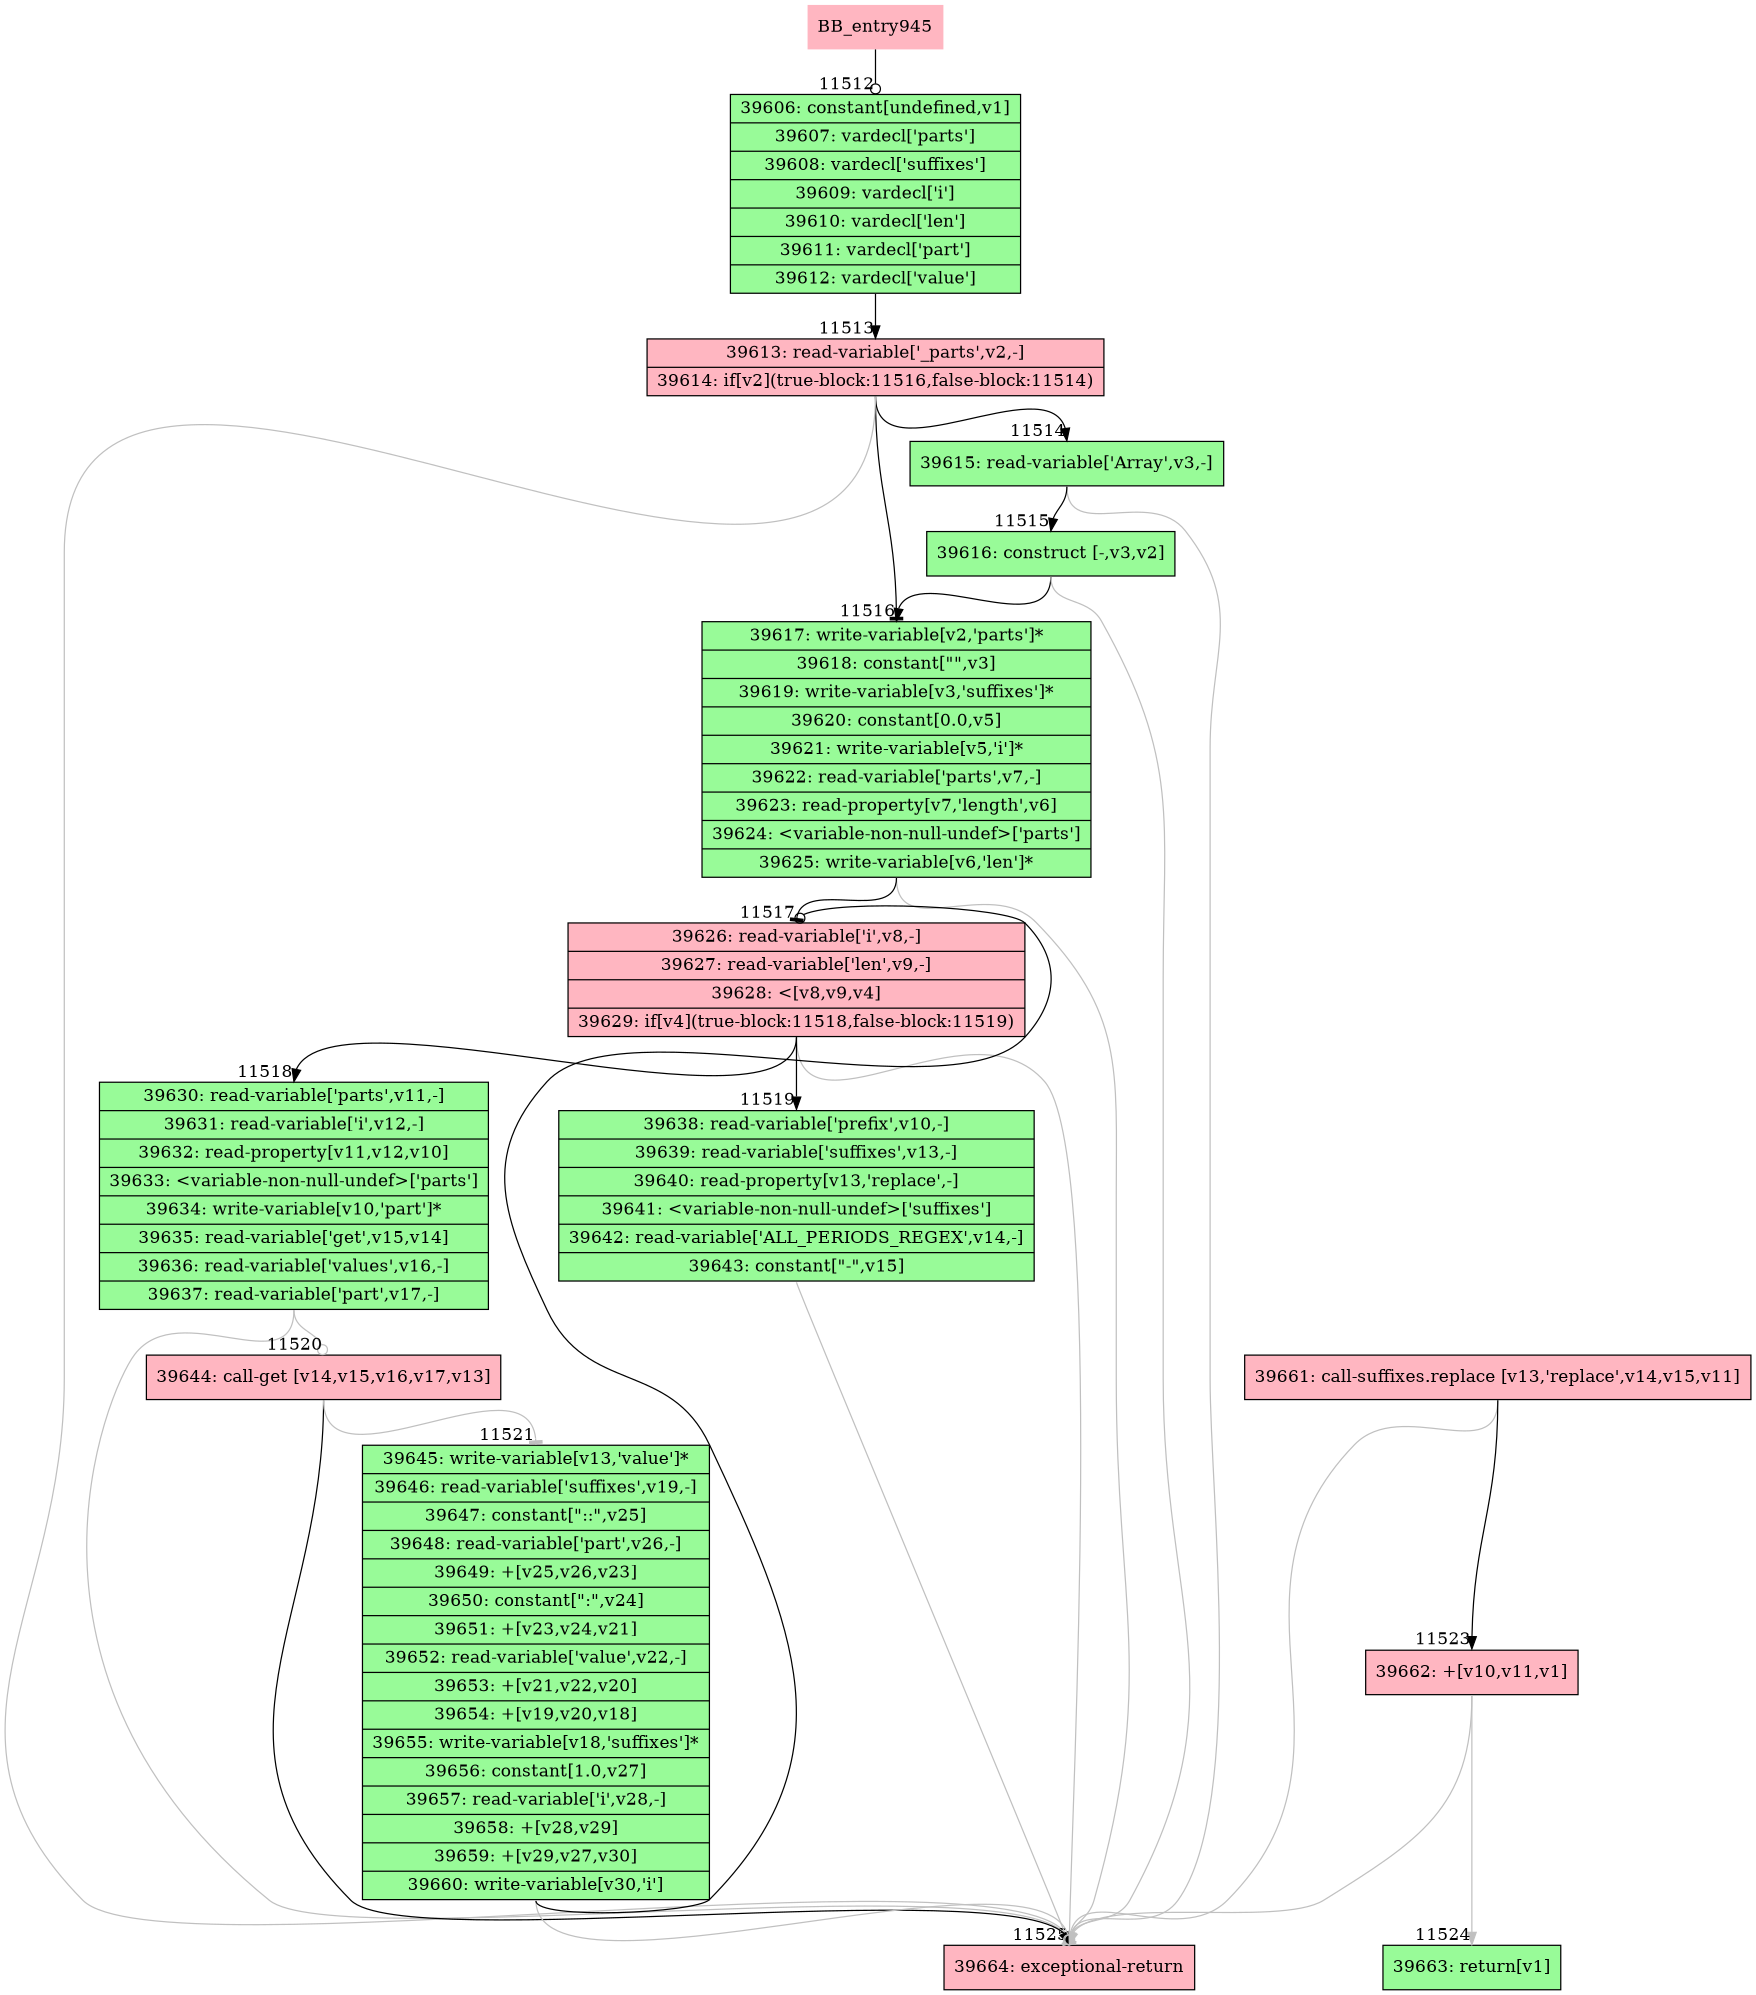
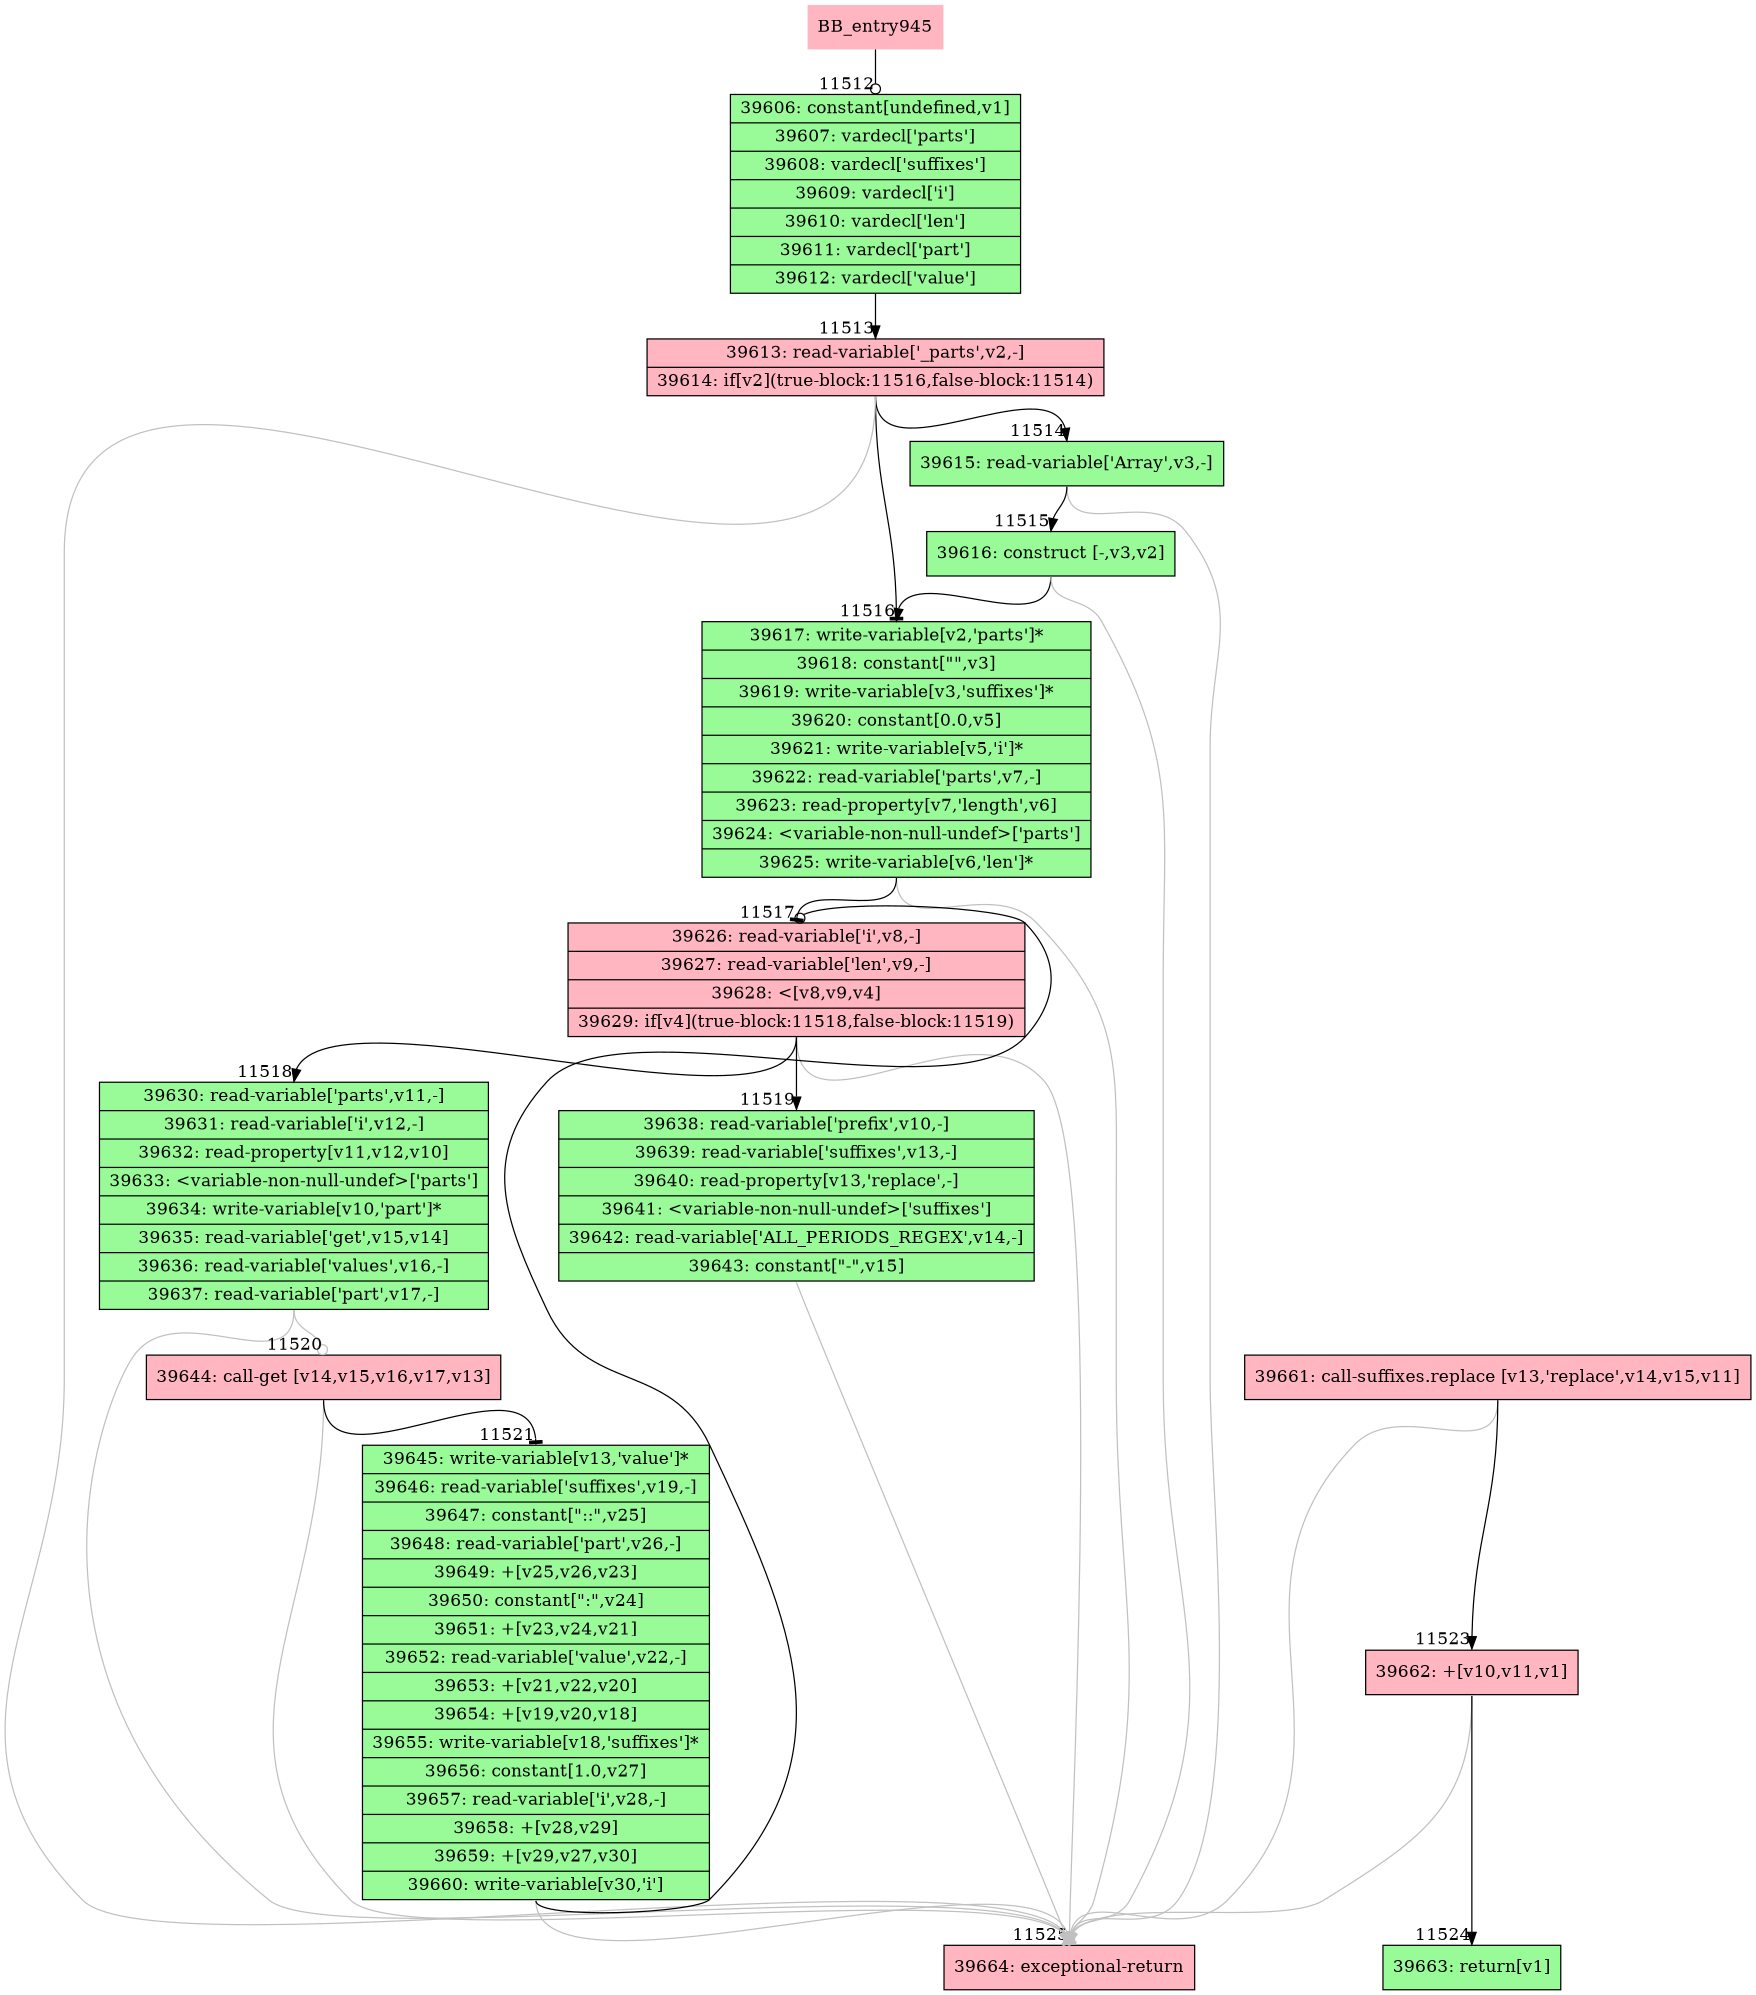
(427, 1423) -> (427, 1423)
(1472, 1814) -> (1472, 1814)
(354, 1901) -> (354, 1901)
